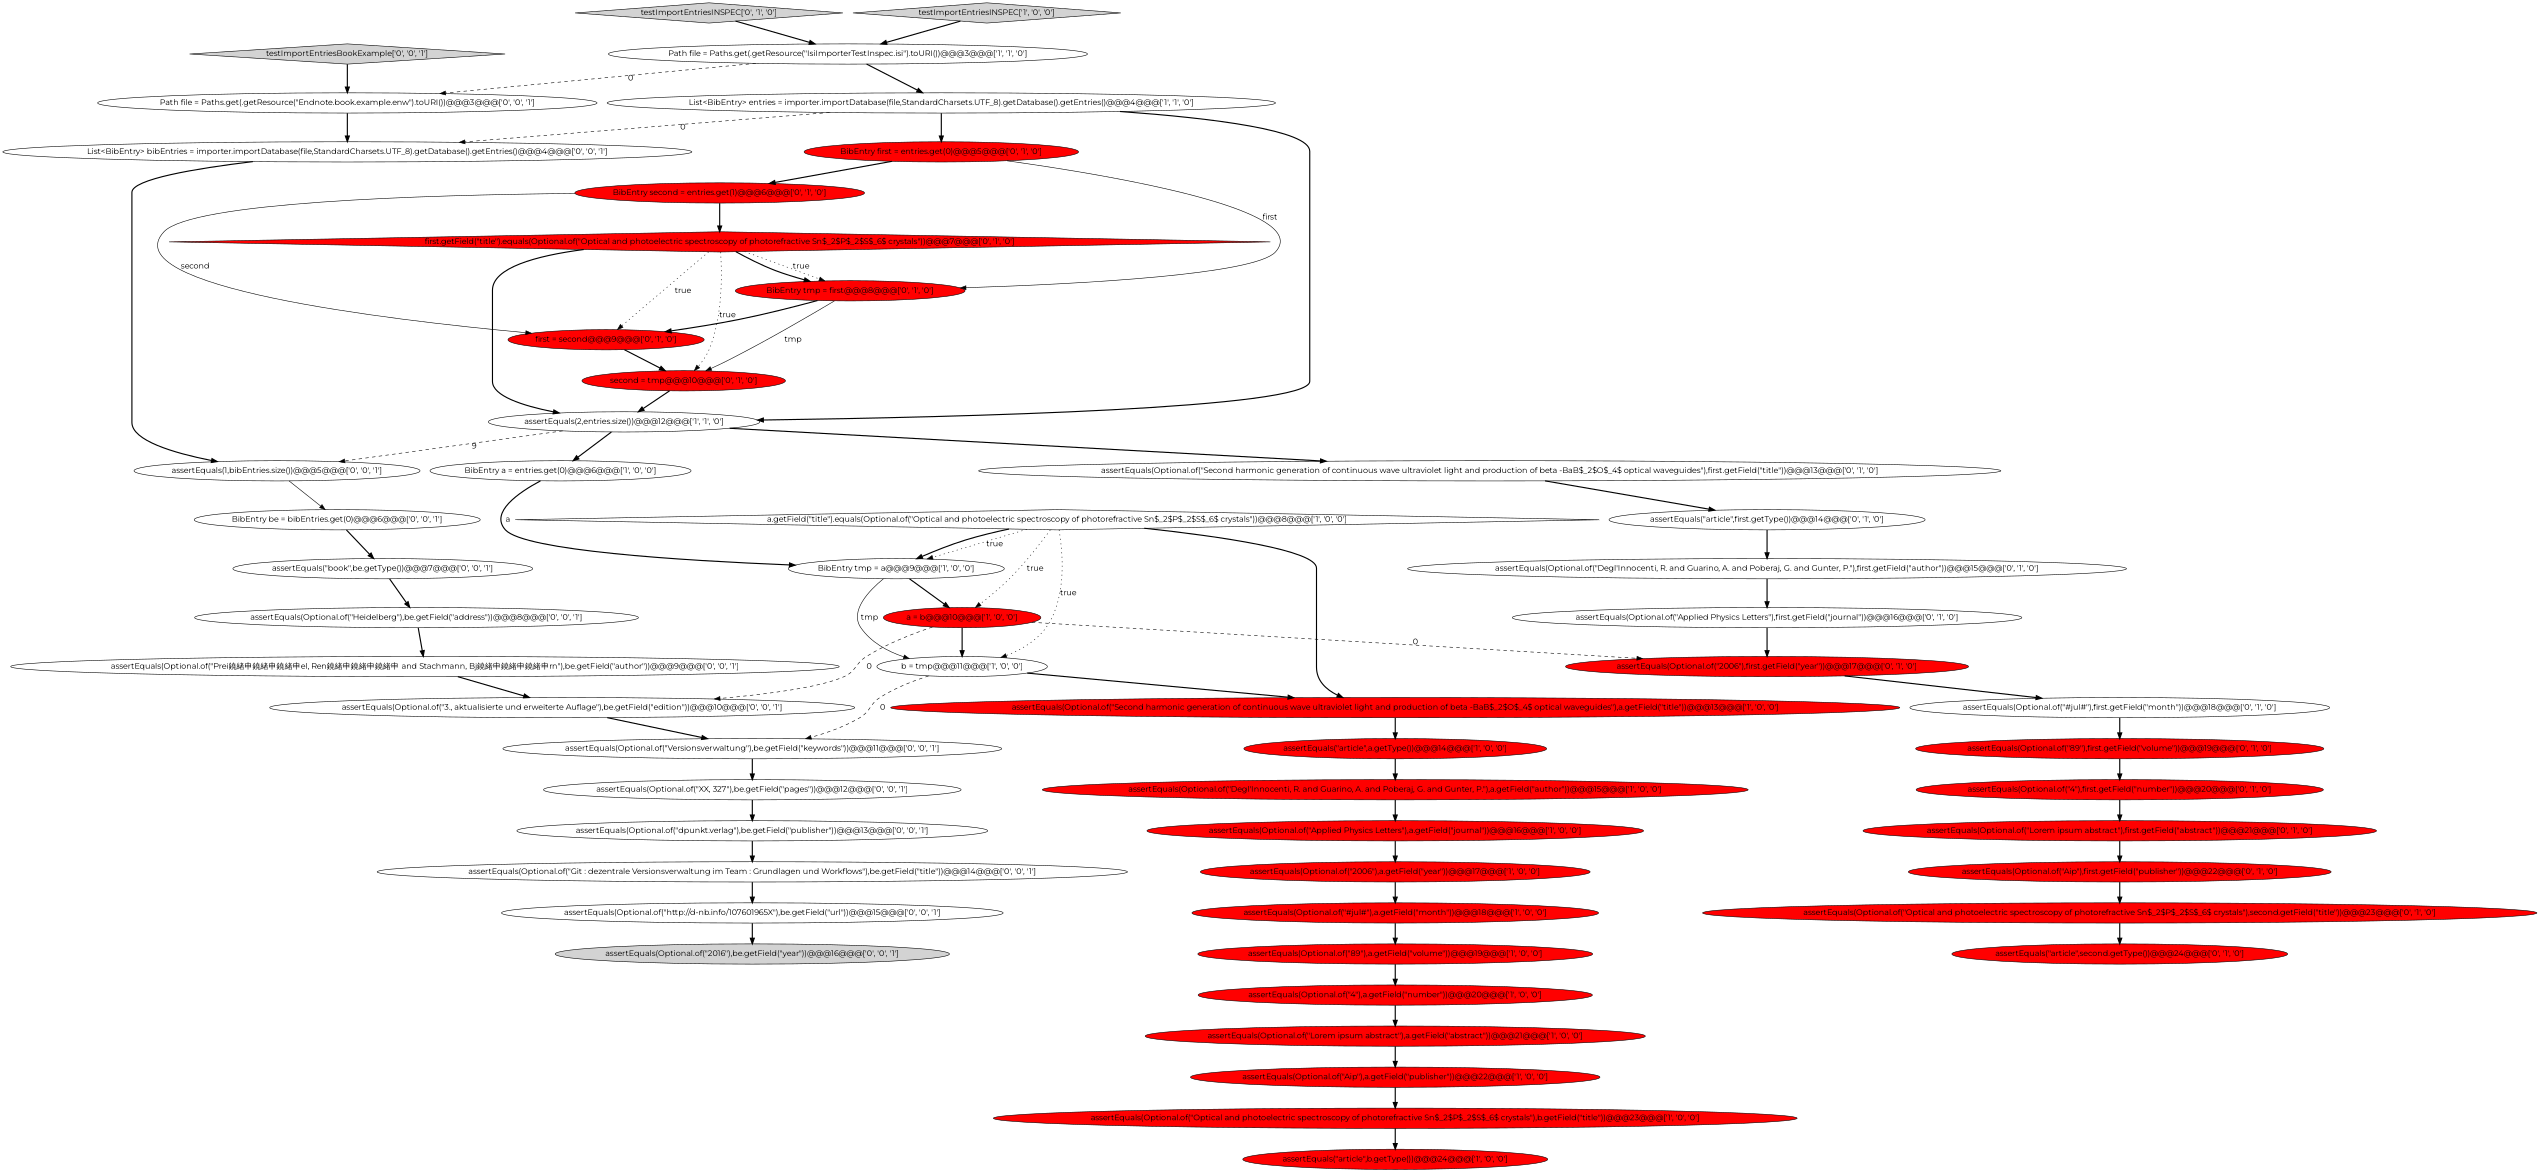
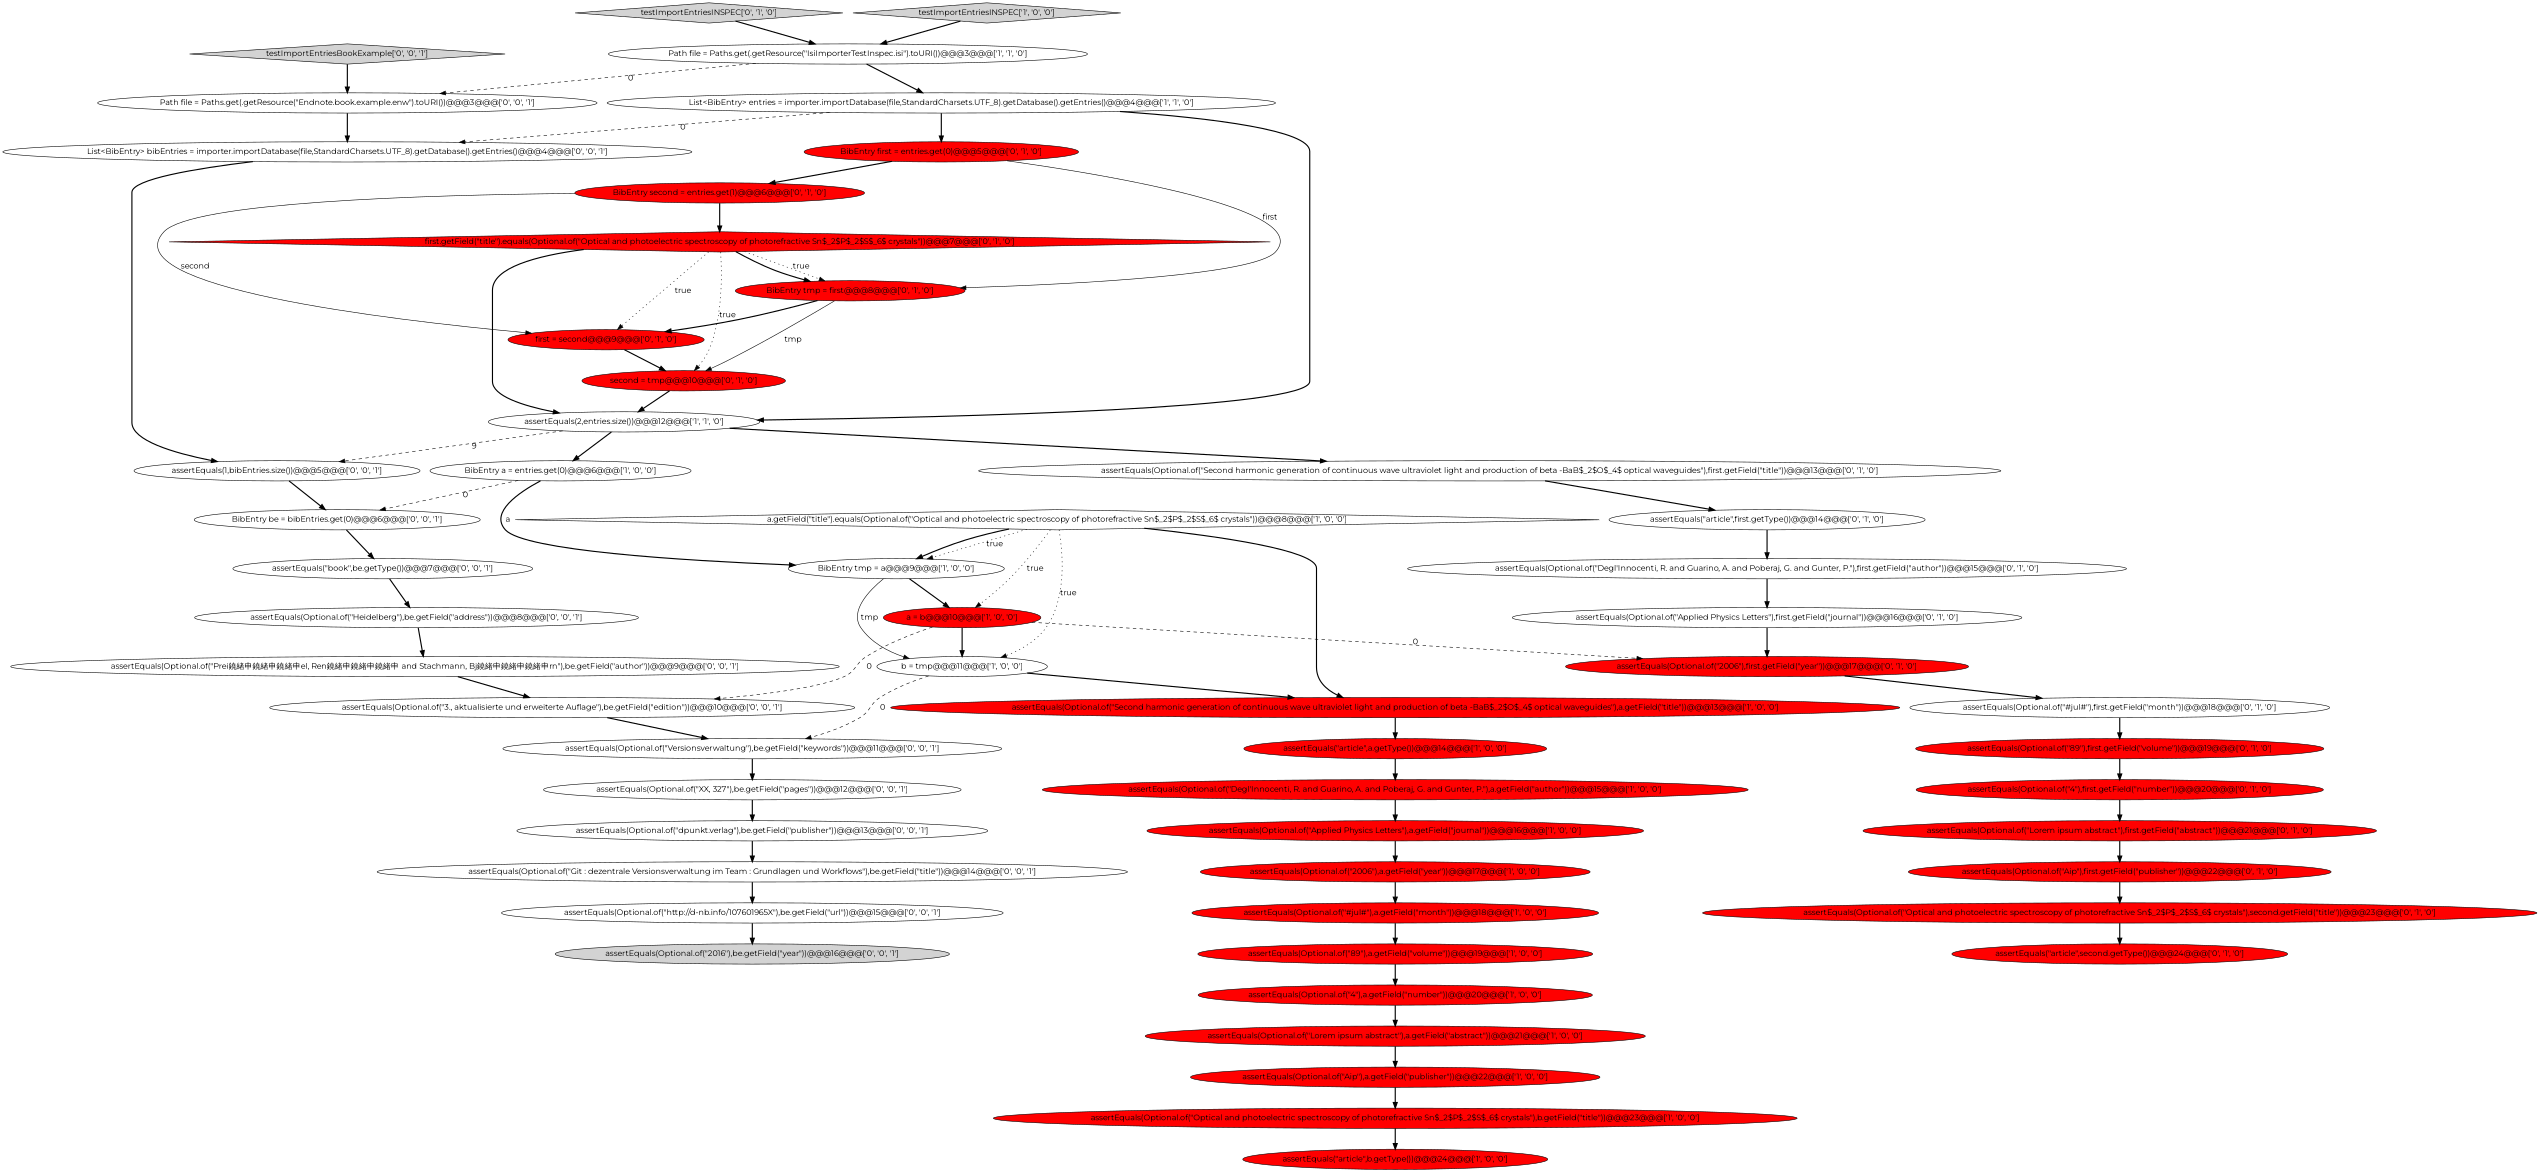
(305, 494) -> (305, 494)
none -> (452, 495)
